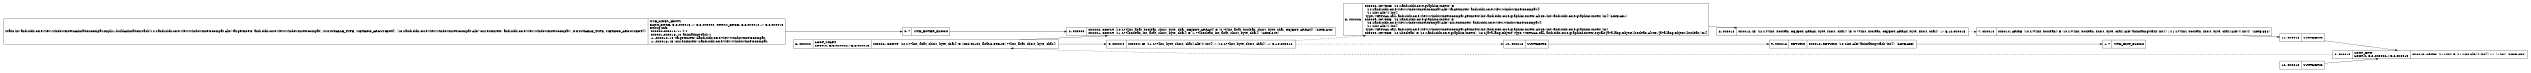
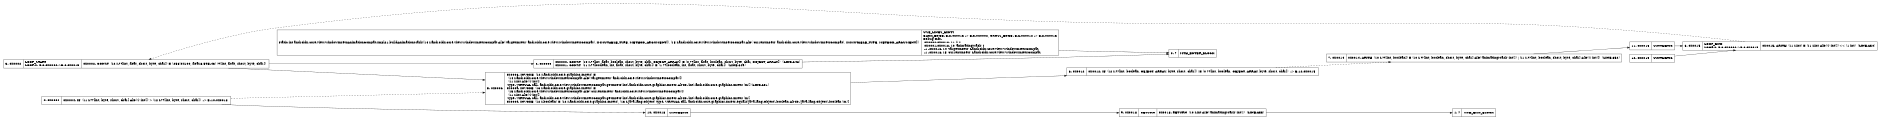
(1007, 32) -> (984, 59)
(1081, 44) -> (356, 74)
(1398, 44) -> (432, 110)
